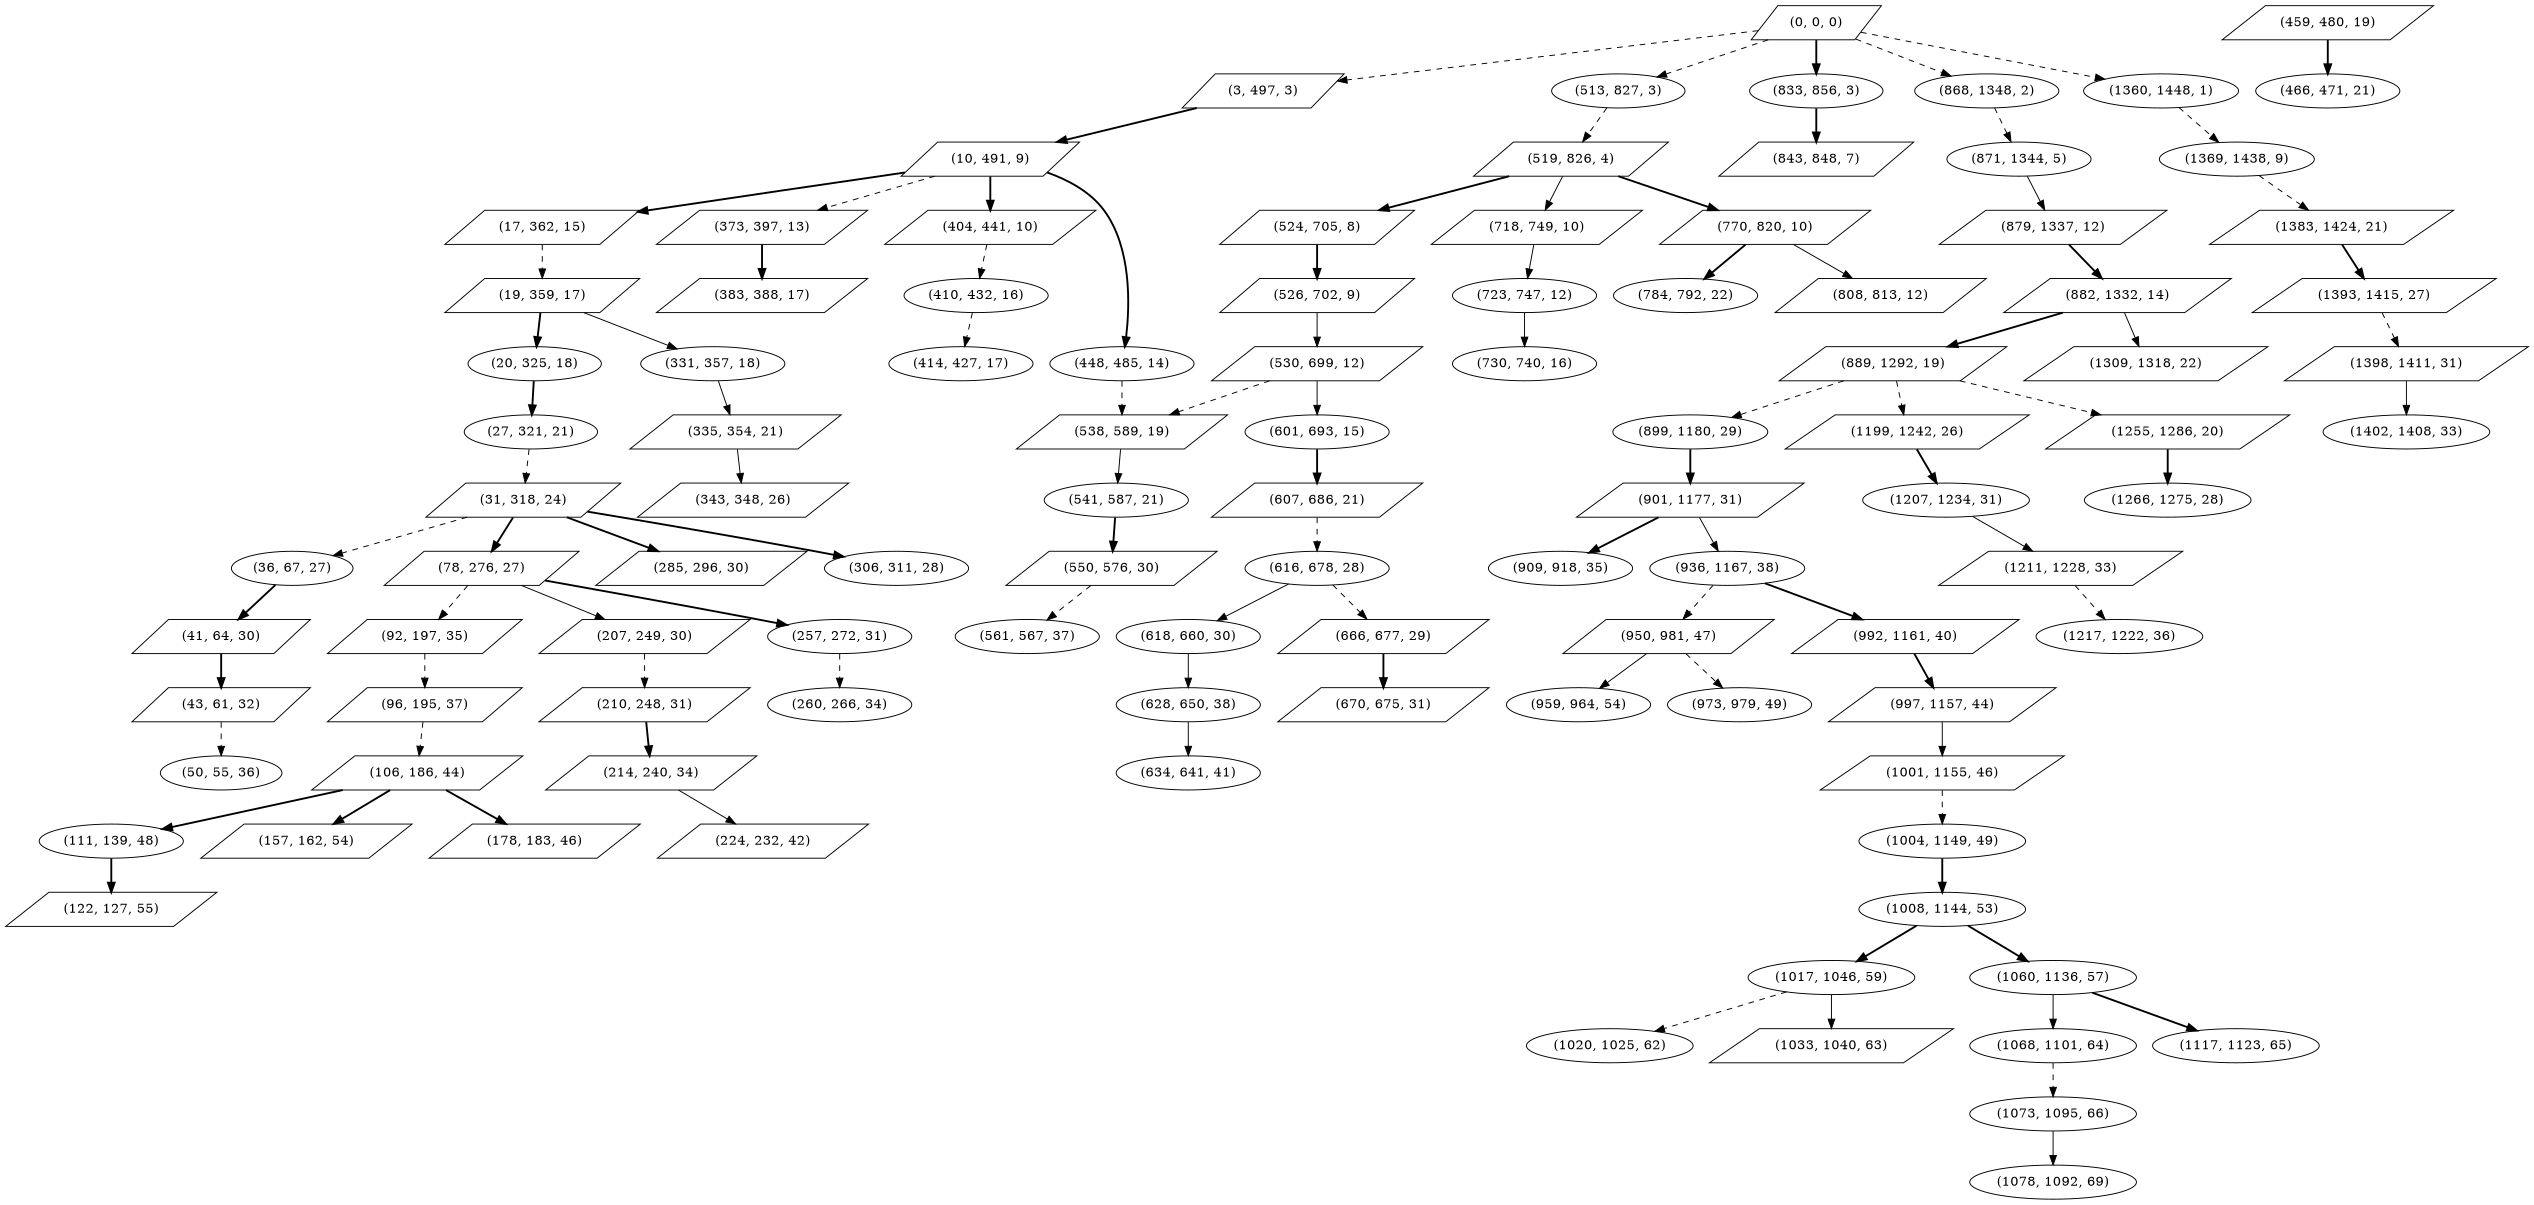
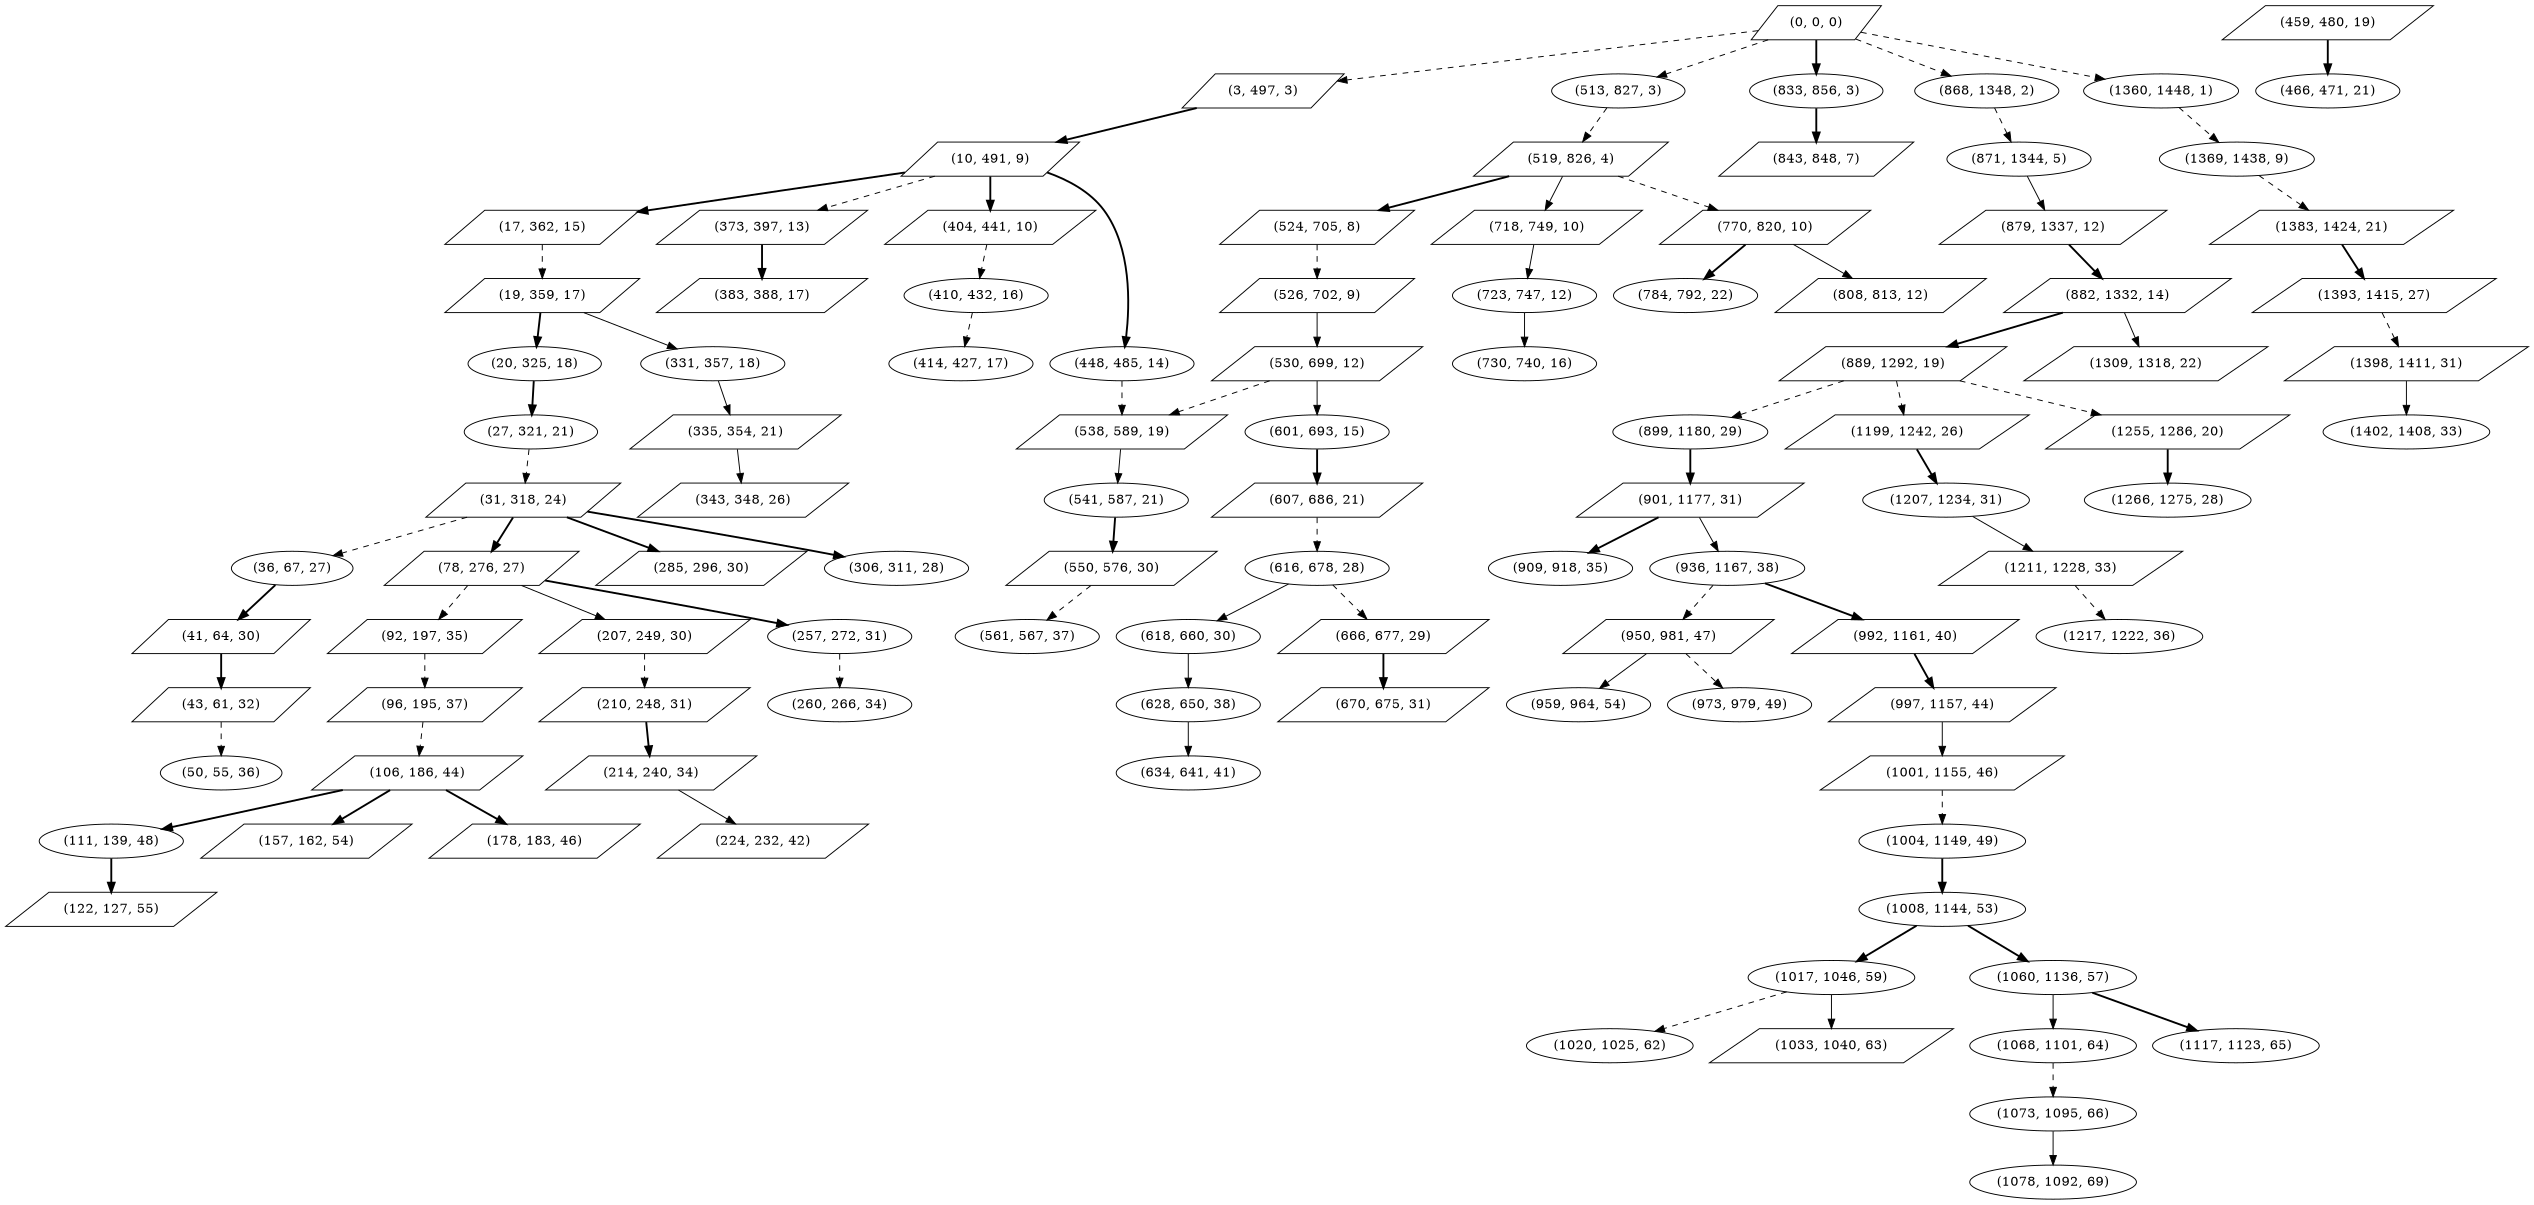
(1663, 192) -> (1663, 192)
(1317, 257) -> (1317, 257)
